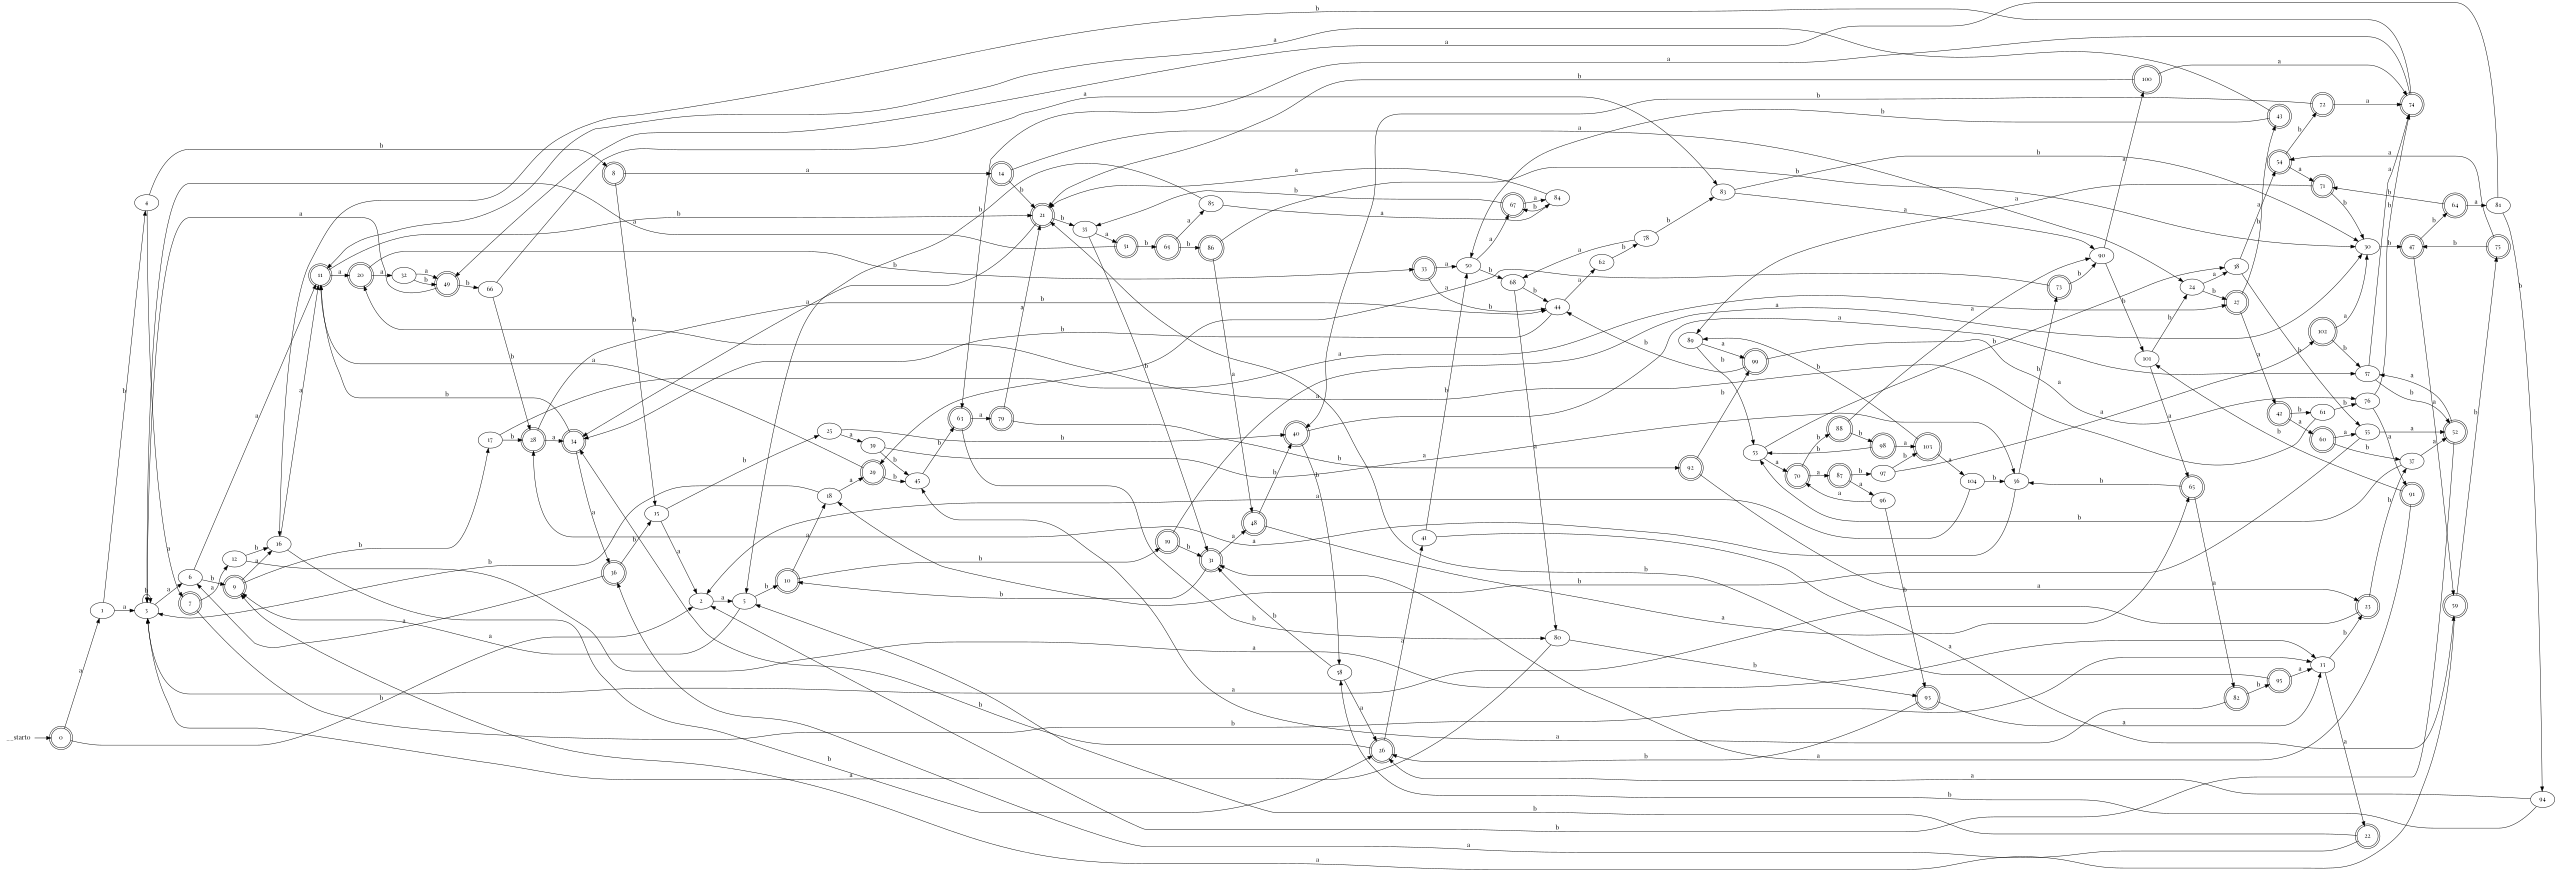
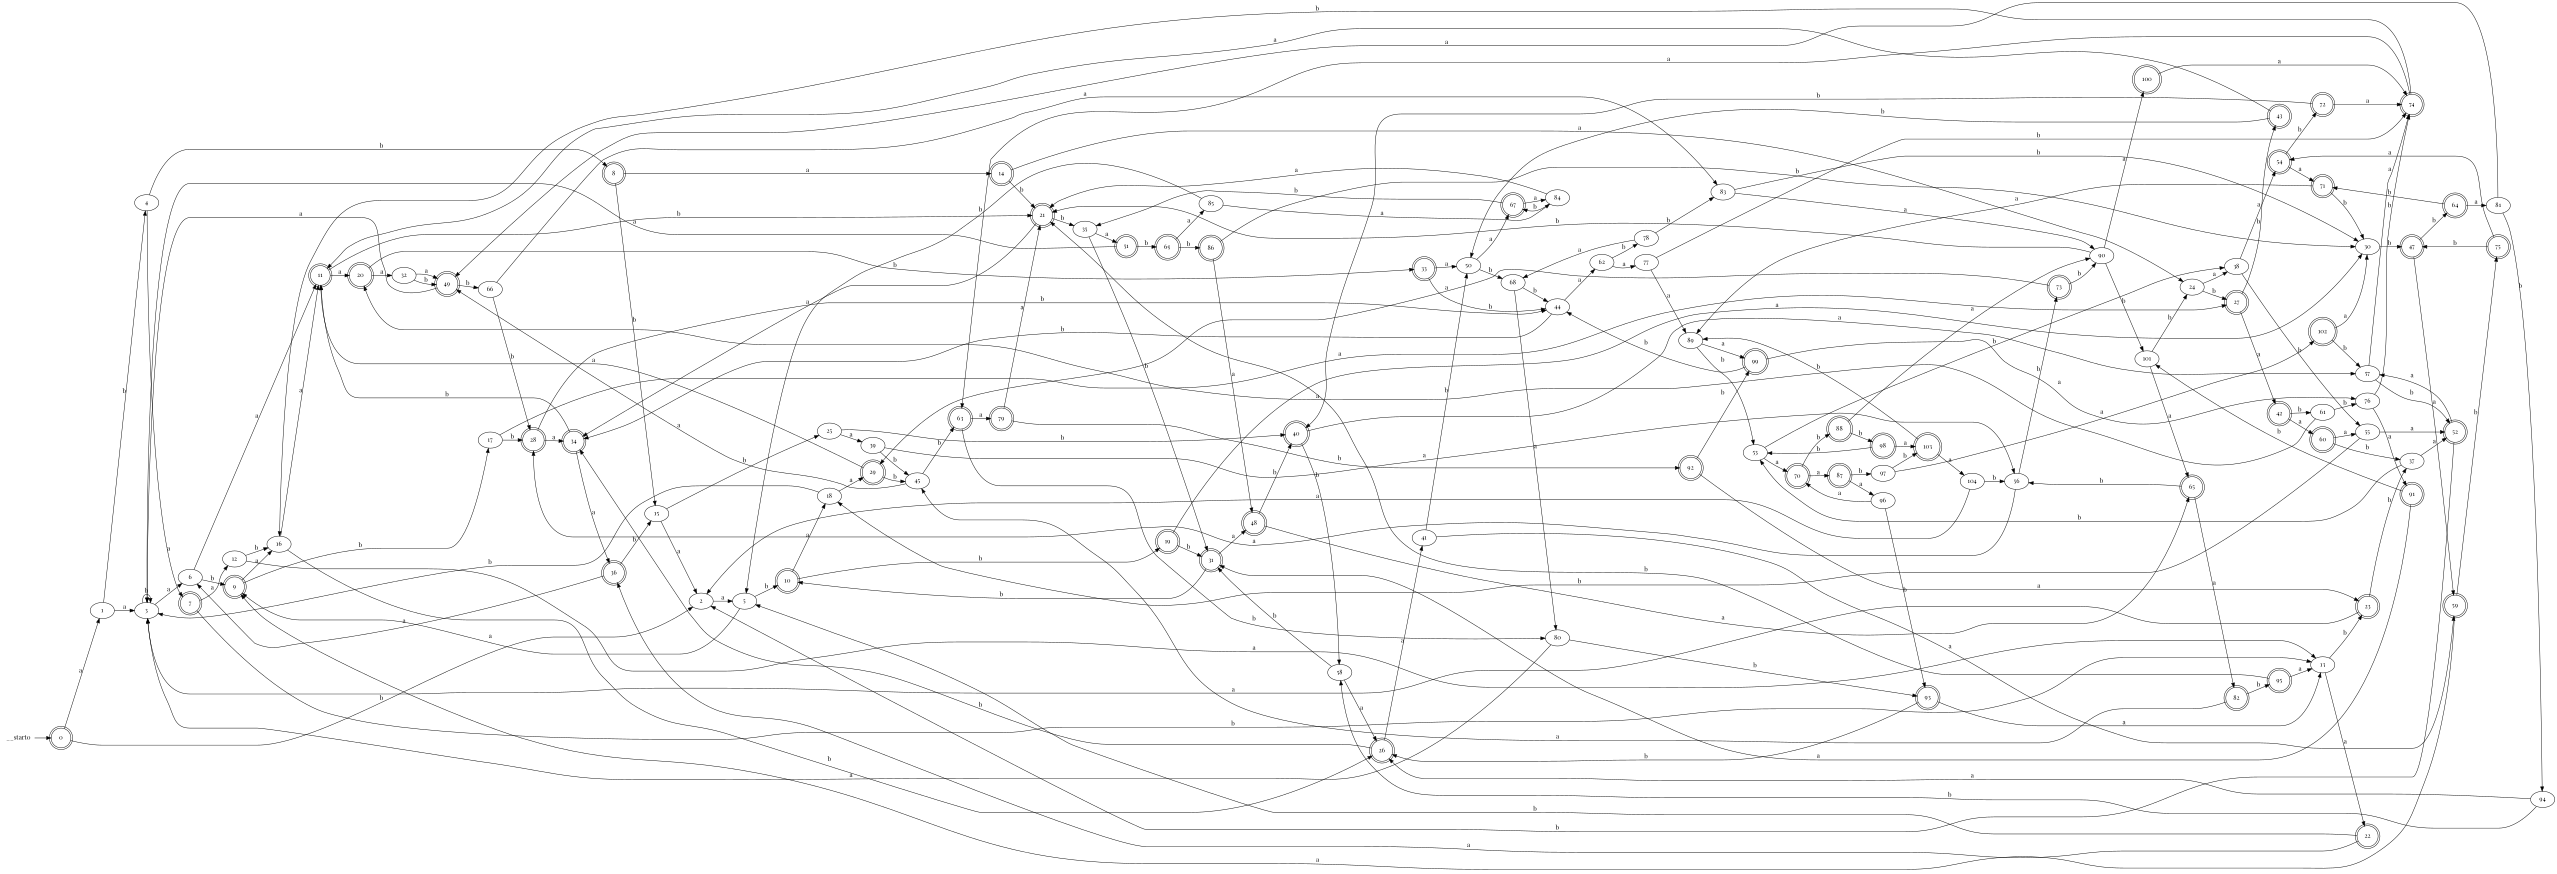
(1579, 80) -> (1571, 225)
none -> (1646, 262)
none -> (671, 424)
